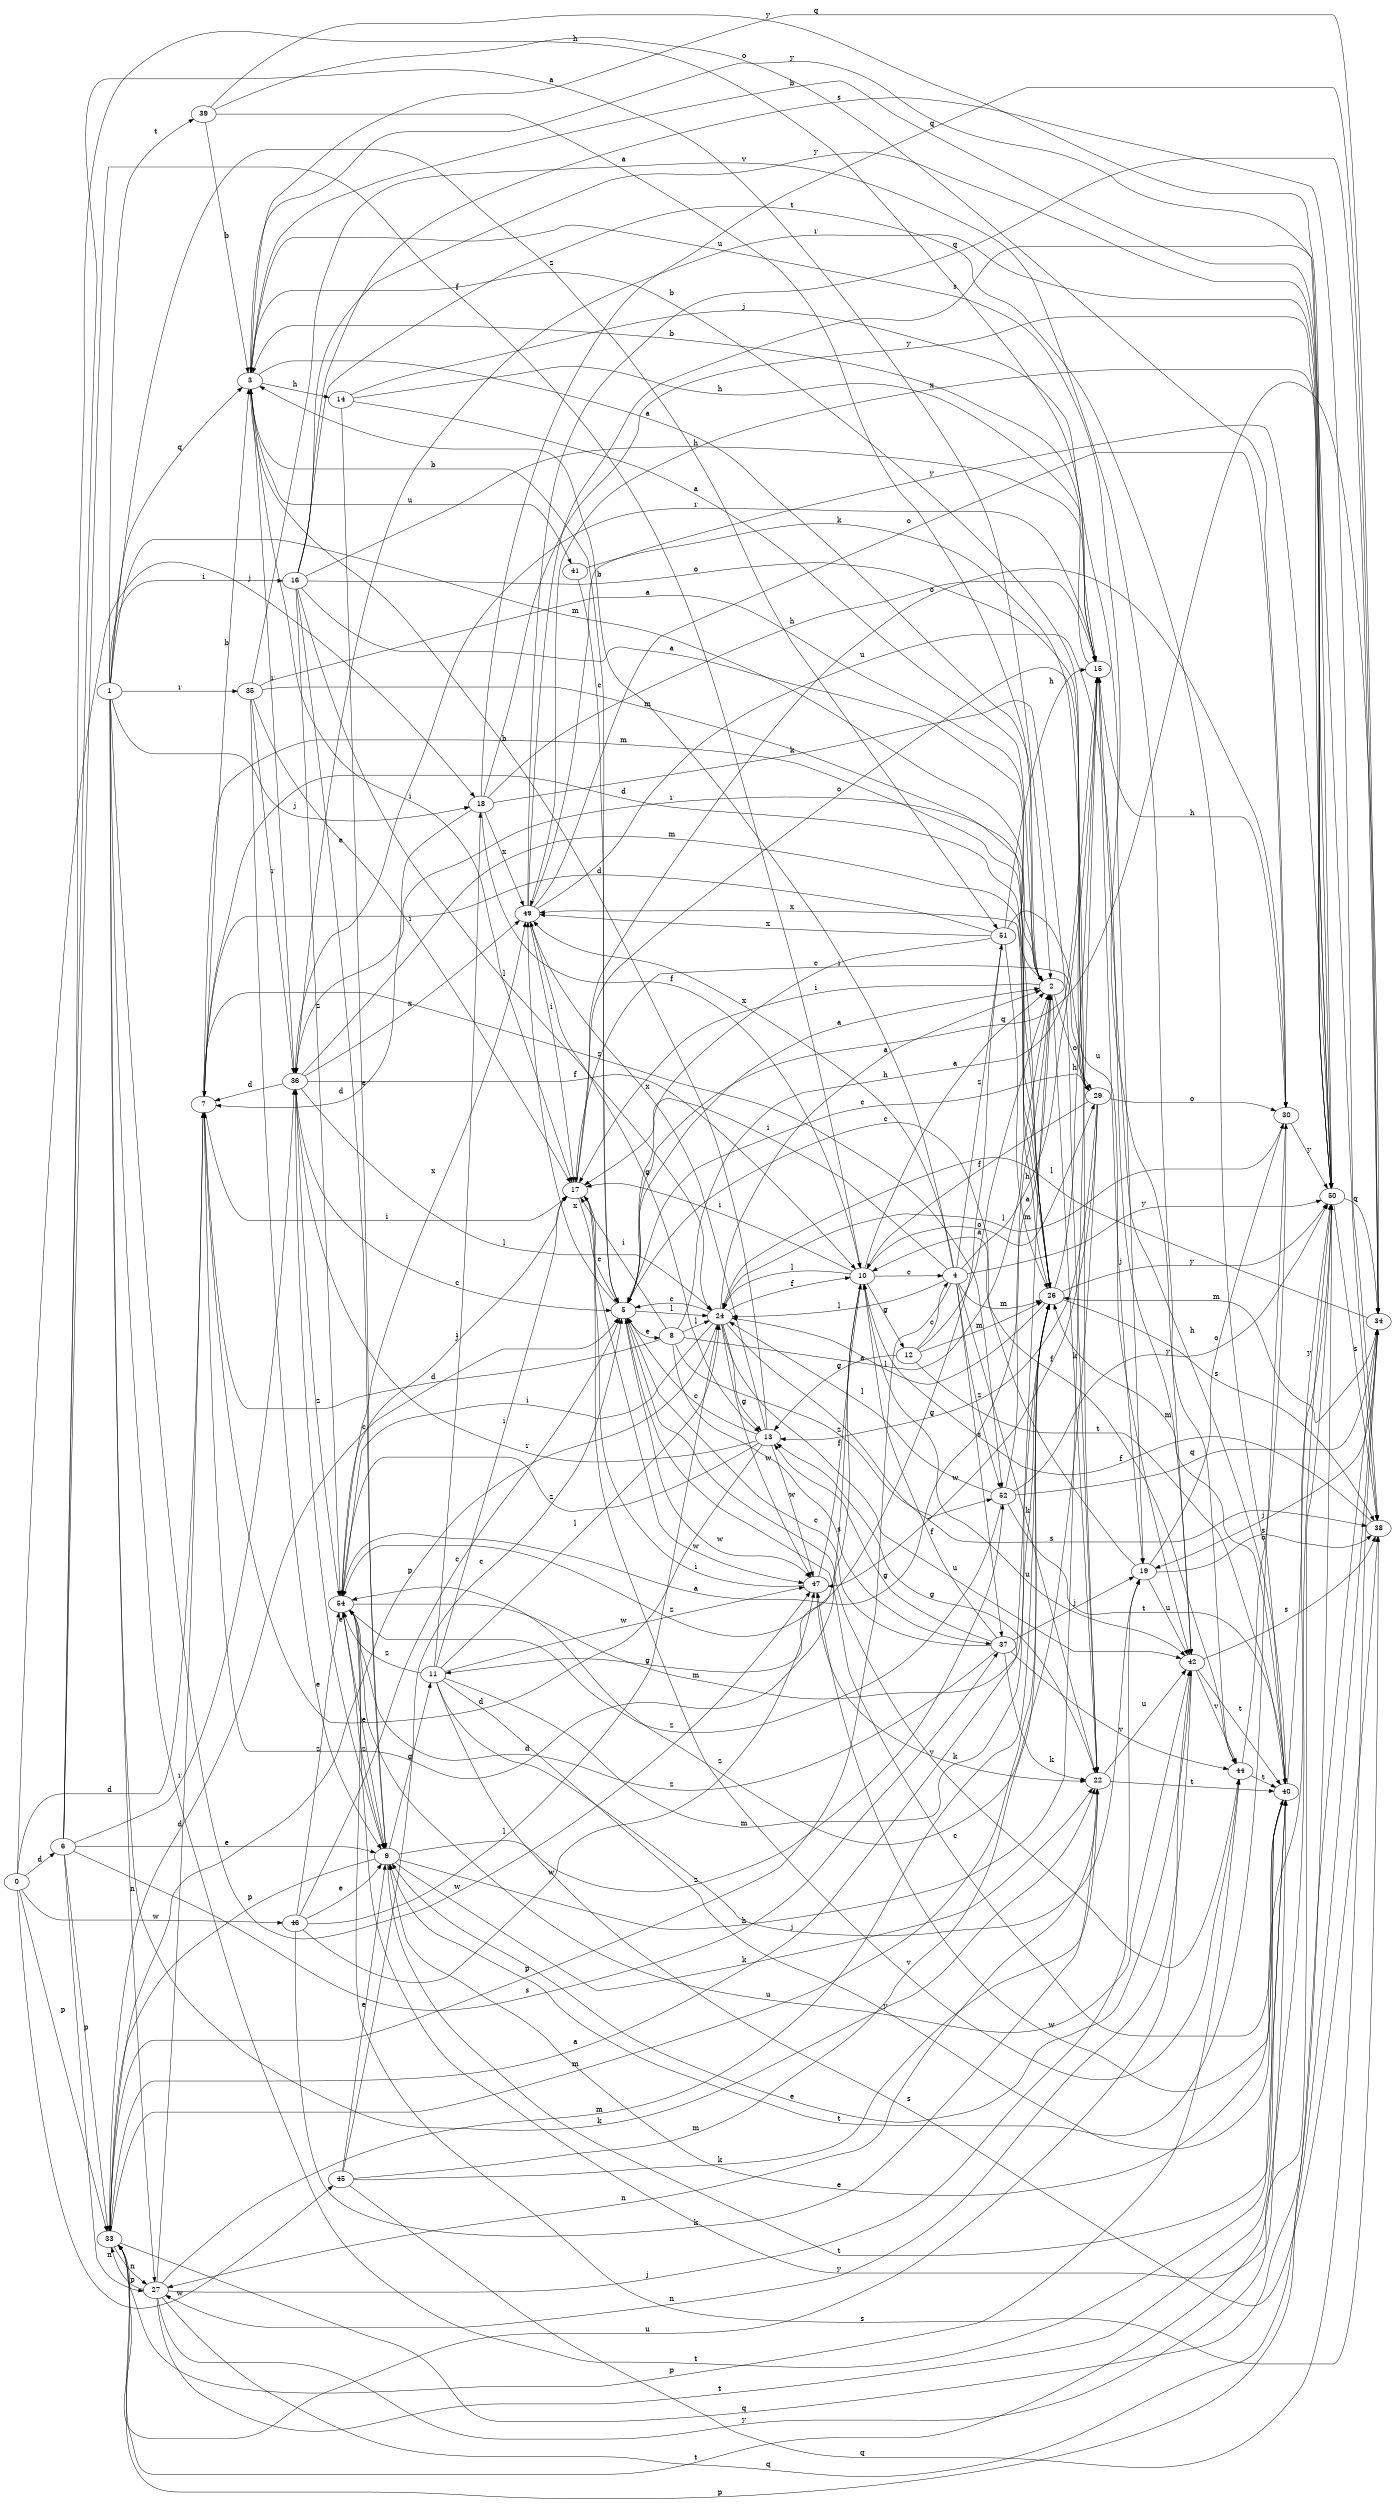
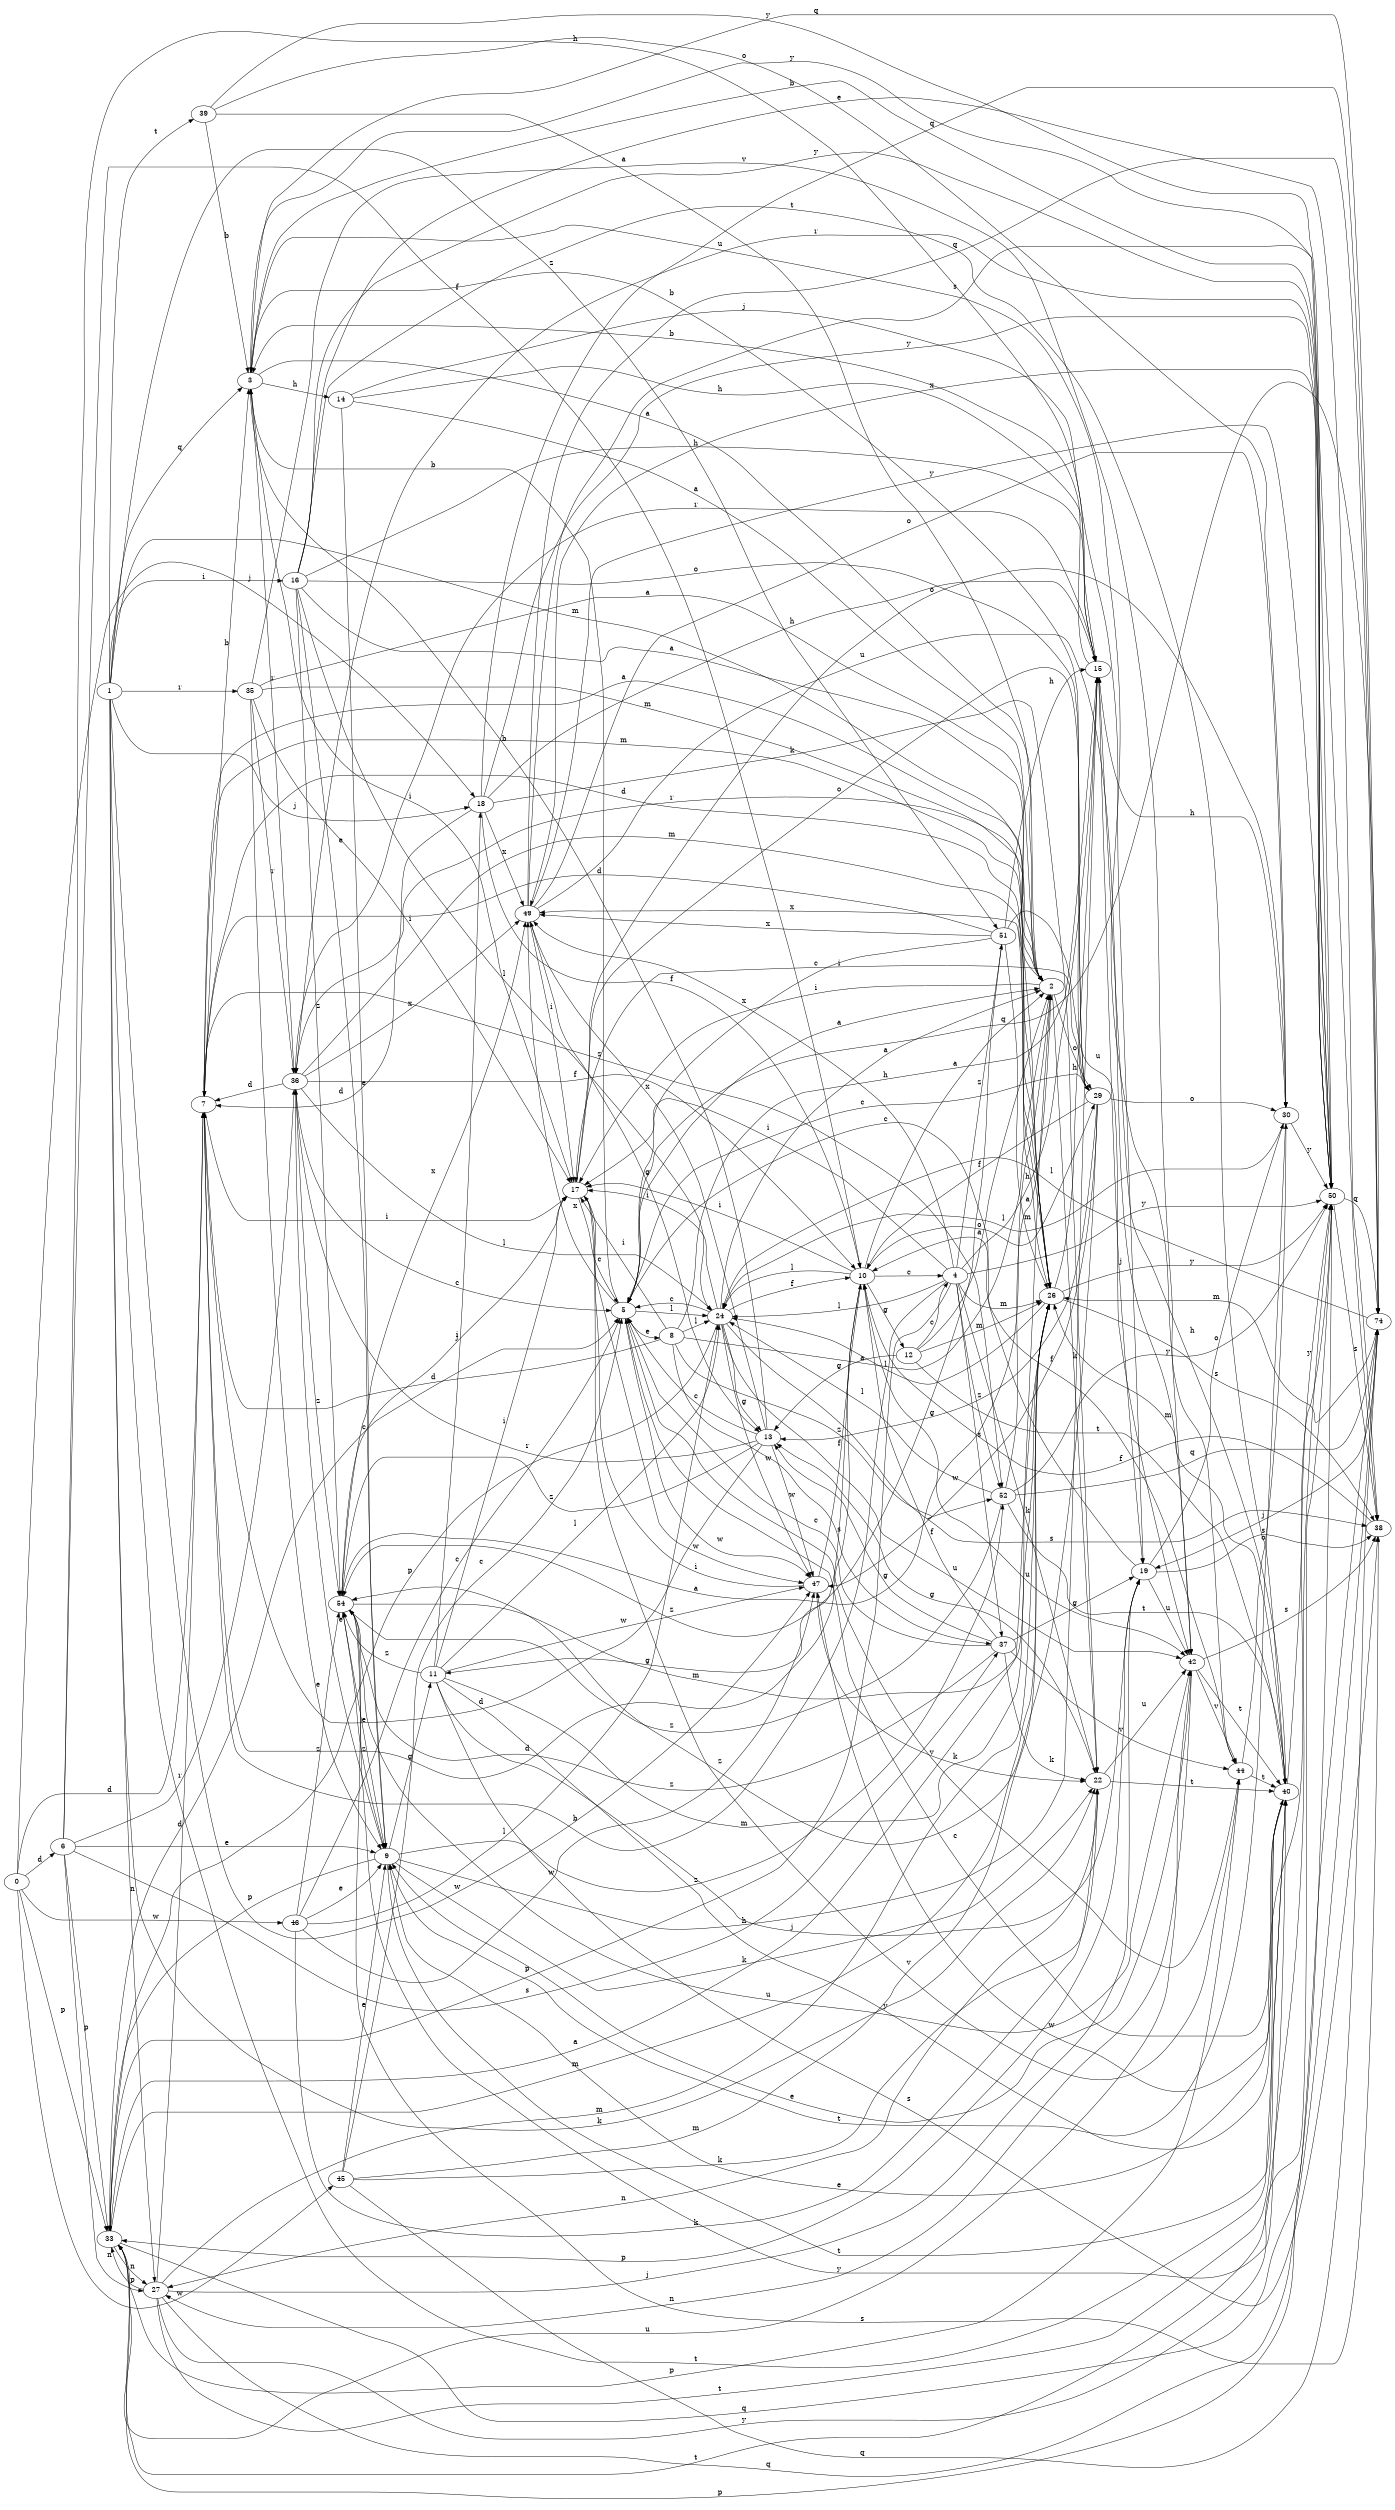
(839, 98) -> (839, 98)
(96, 267) -> (506, 705)
(575, 572) -> none
(672, 732) -> (464, 1804)
(1379, 1322) -> (1379, 1322)
(481, 1406) -> (690, 1221)
(1075, 1603) -> (1075, 1603)
none -> (850, 2206)
